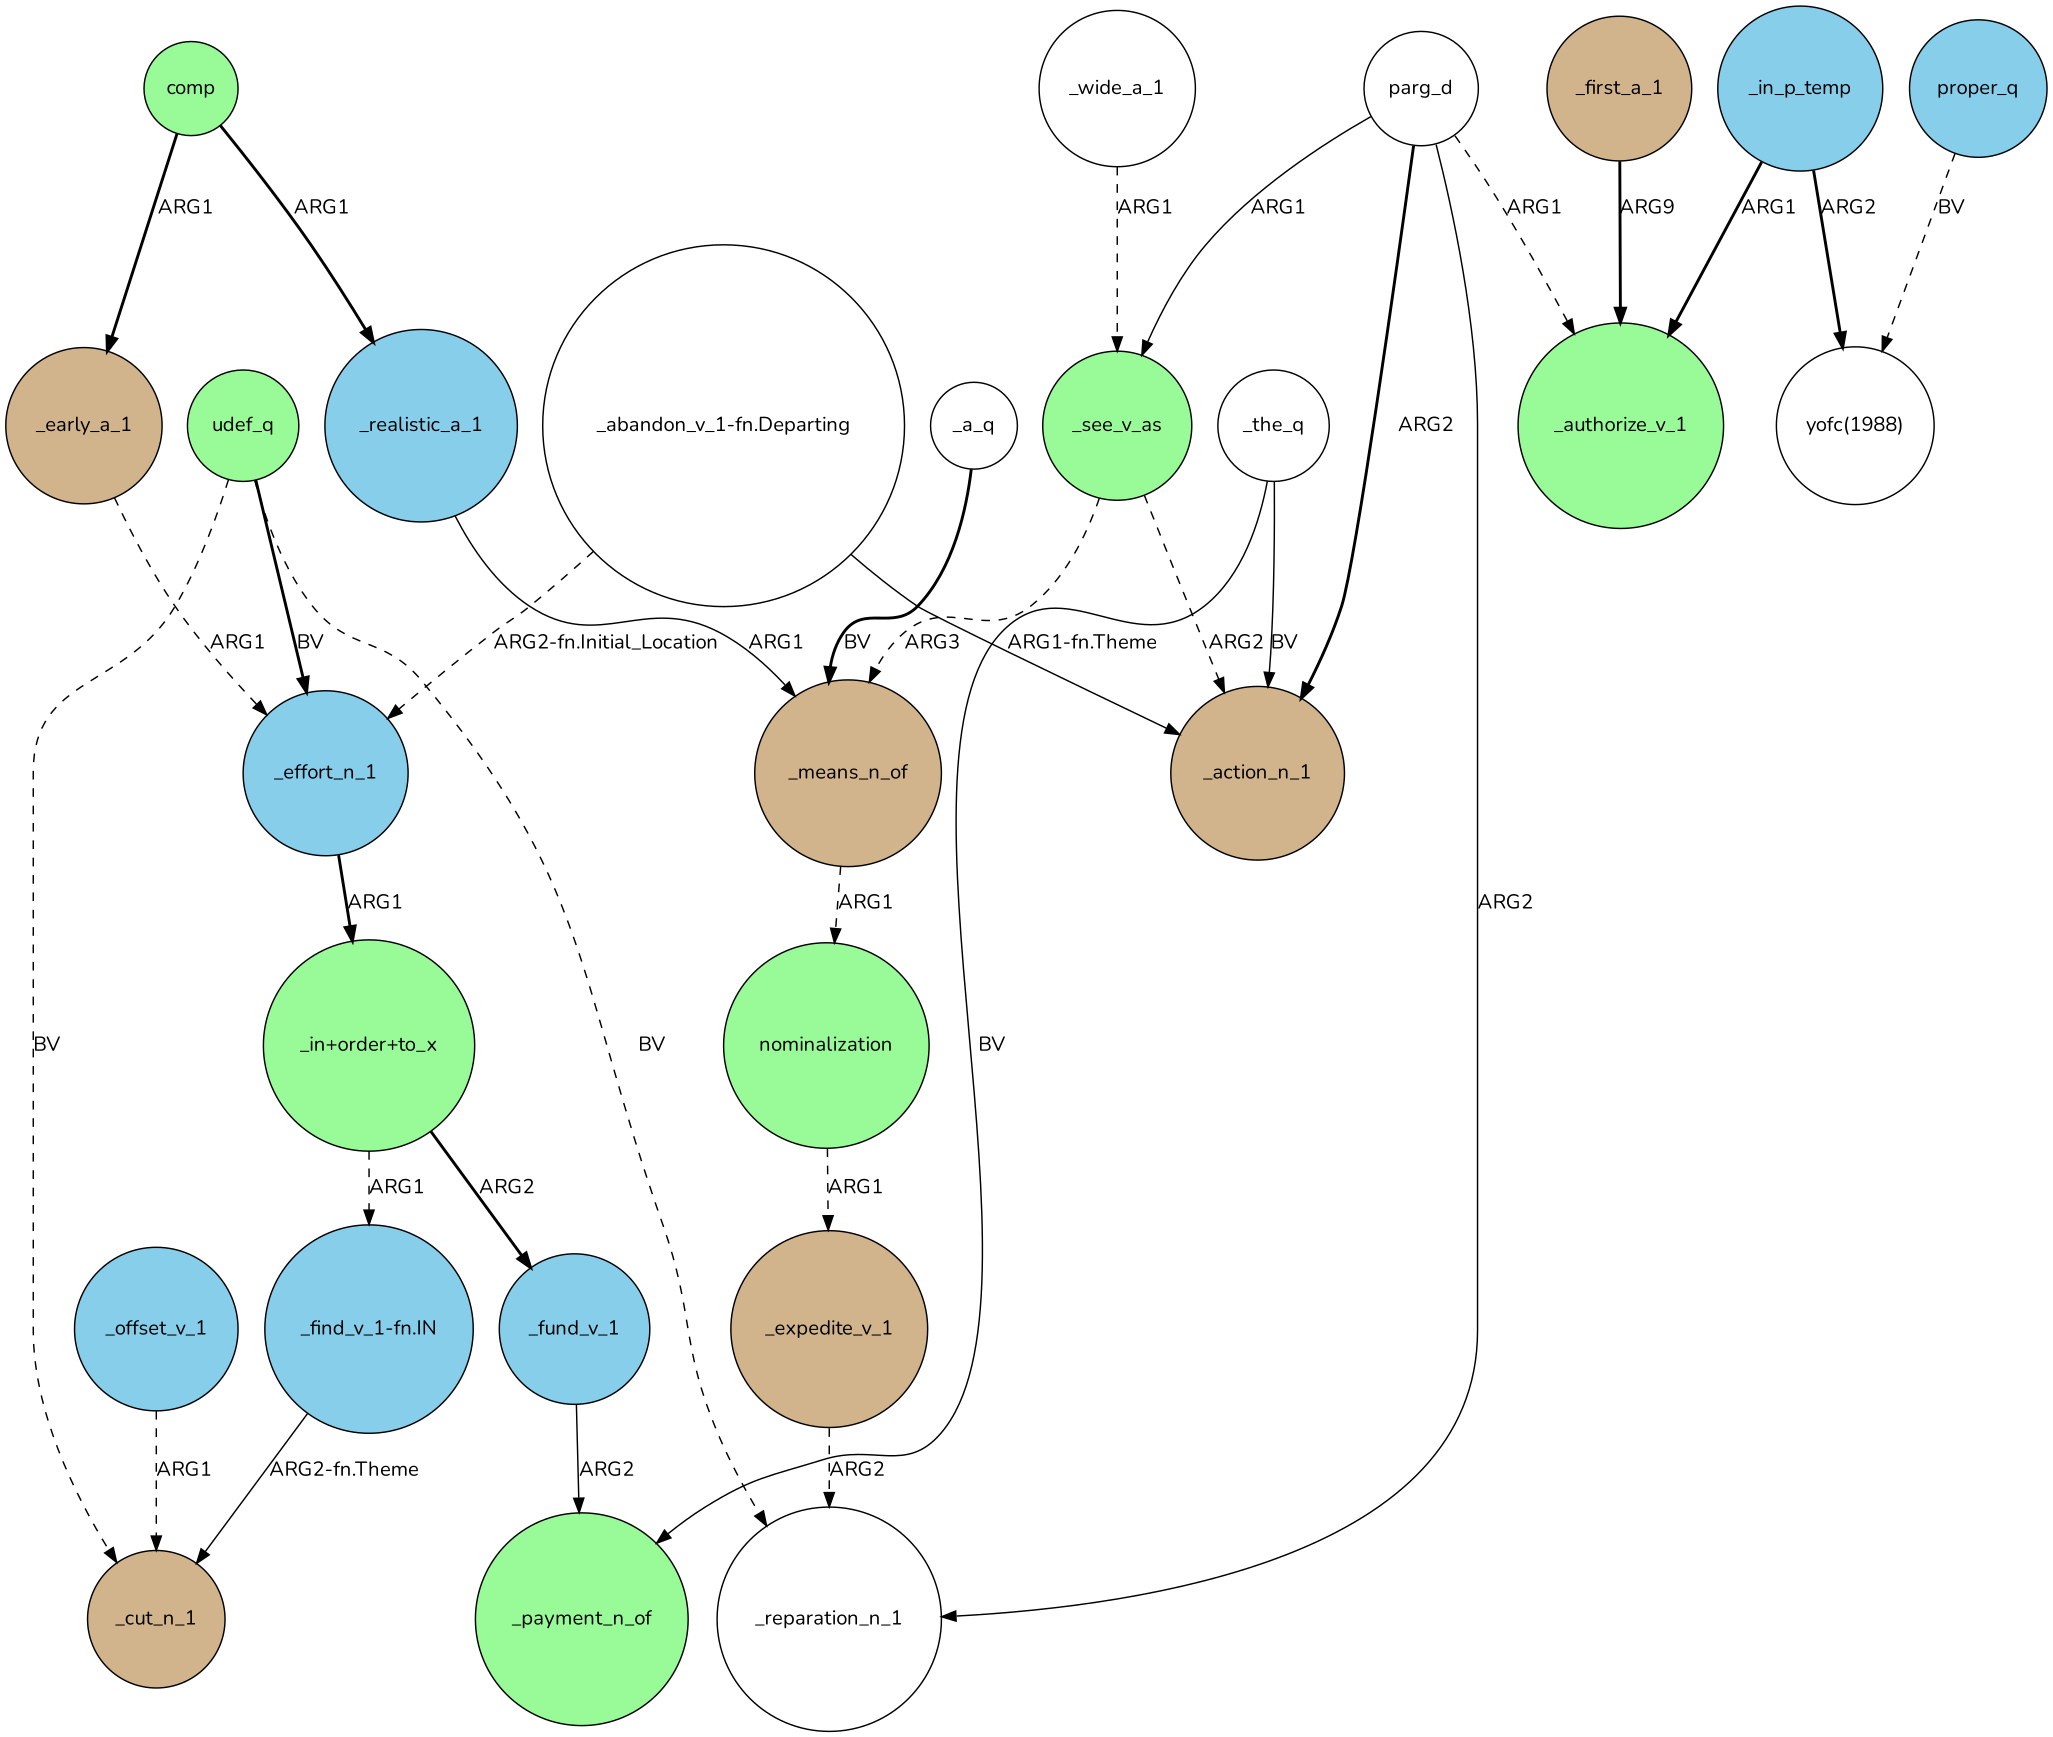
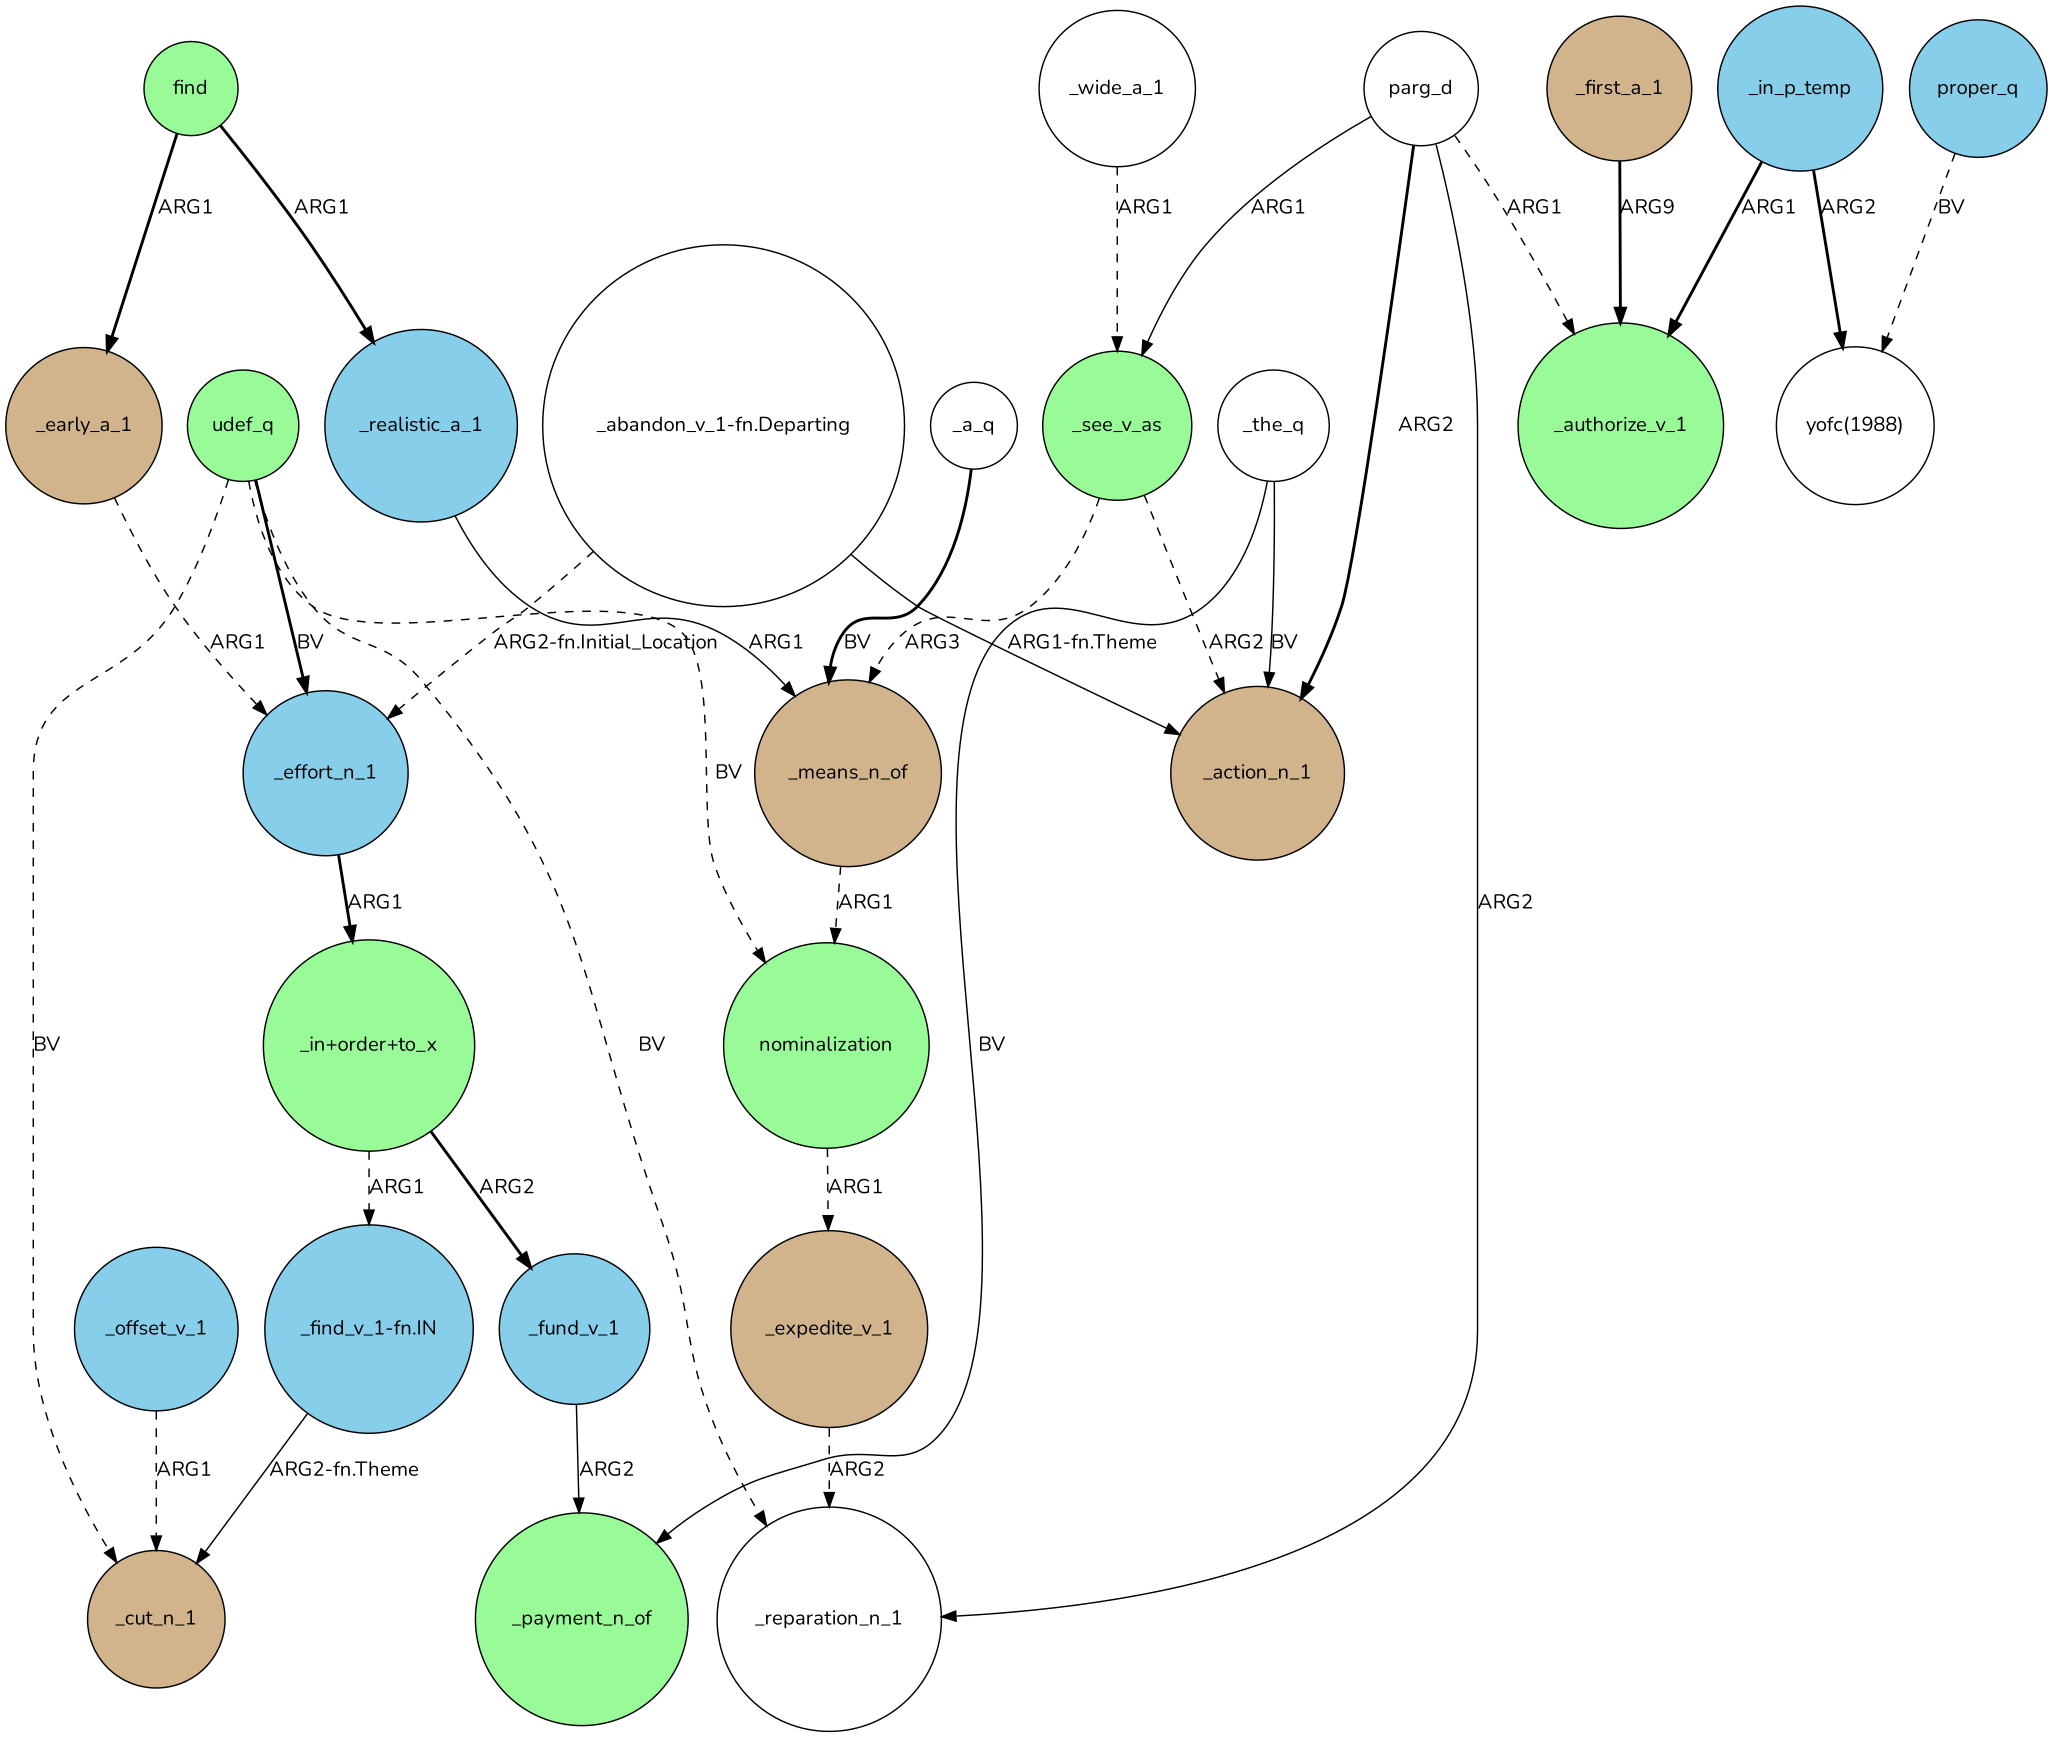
(191, 89) -> (191, 89)
none -> (592, 612)
